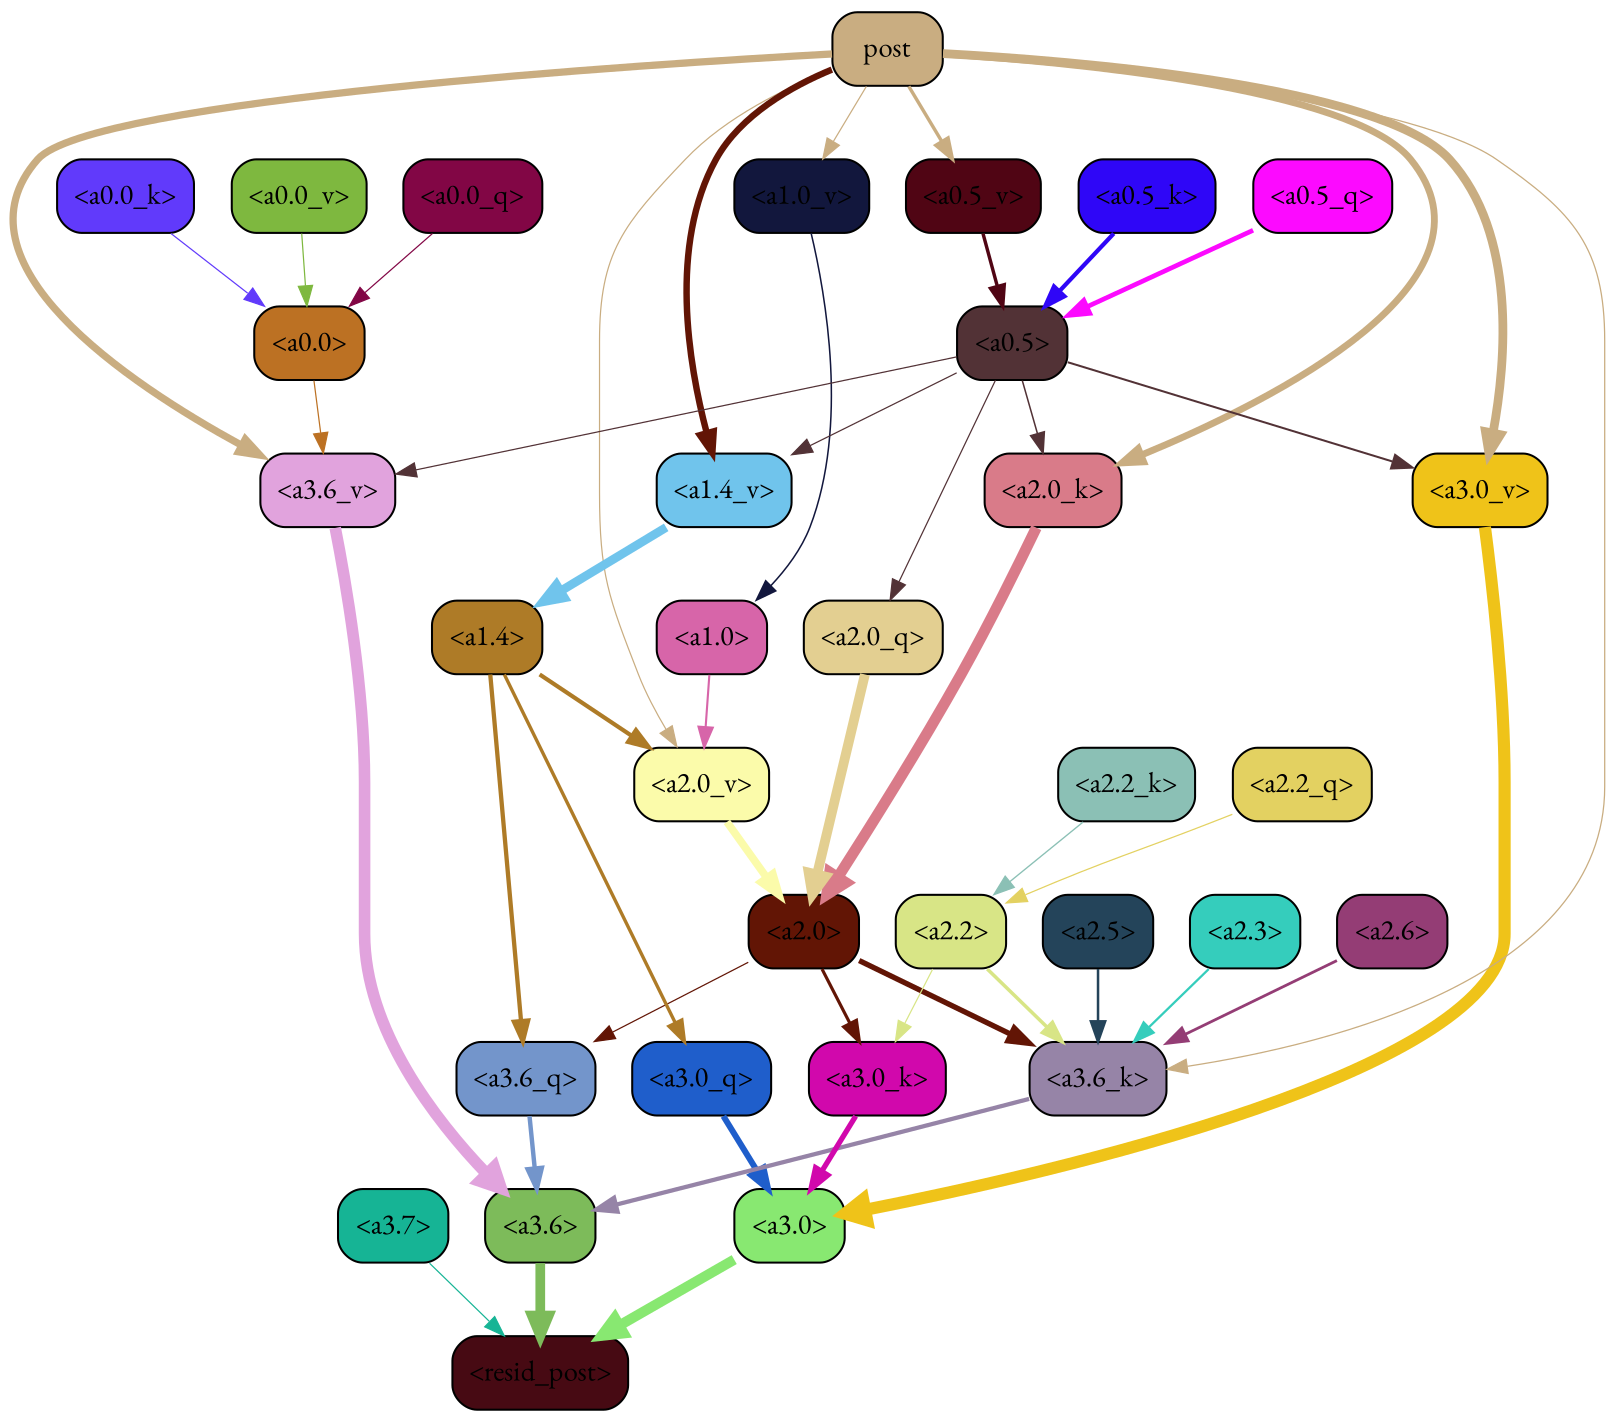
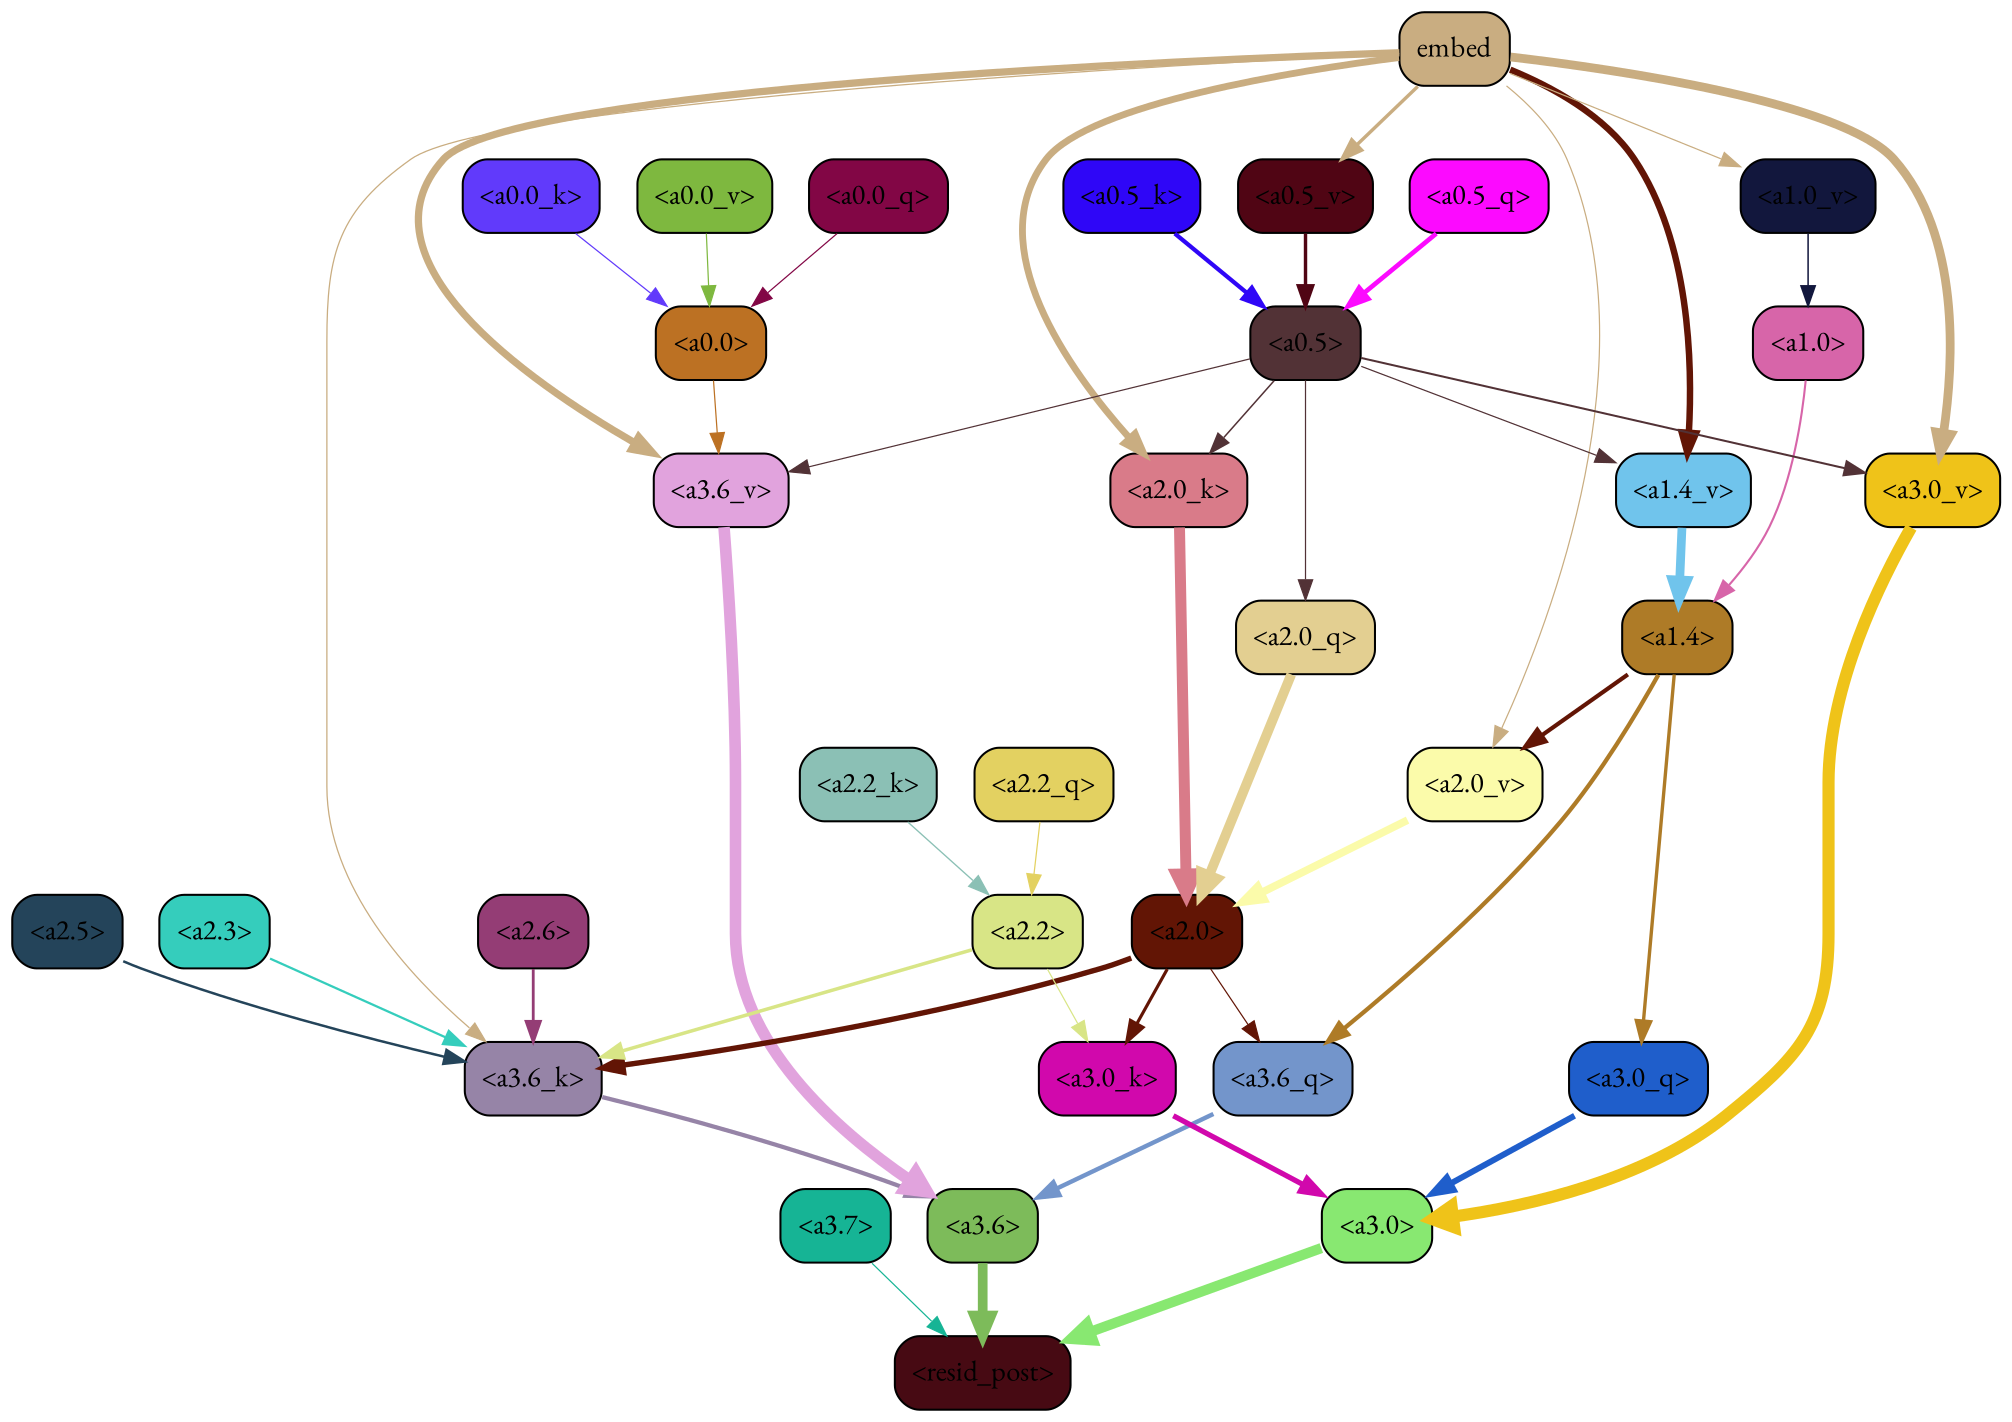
(888, 49) -> (1455, 49)
(708, 701) -> (1784, 490)
(586, 705) -> (1585, 705)
